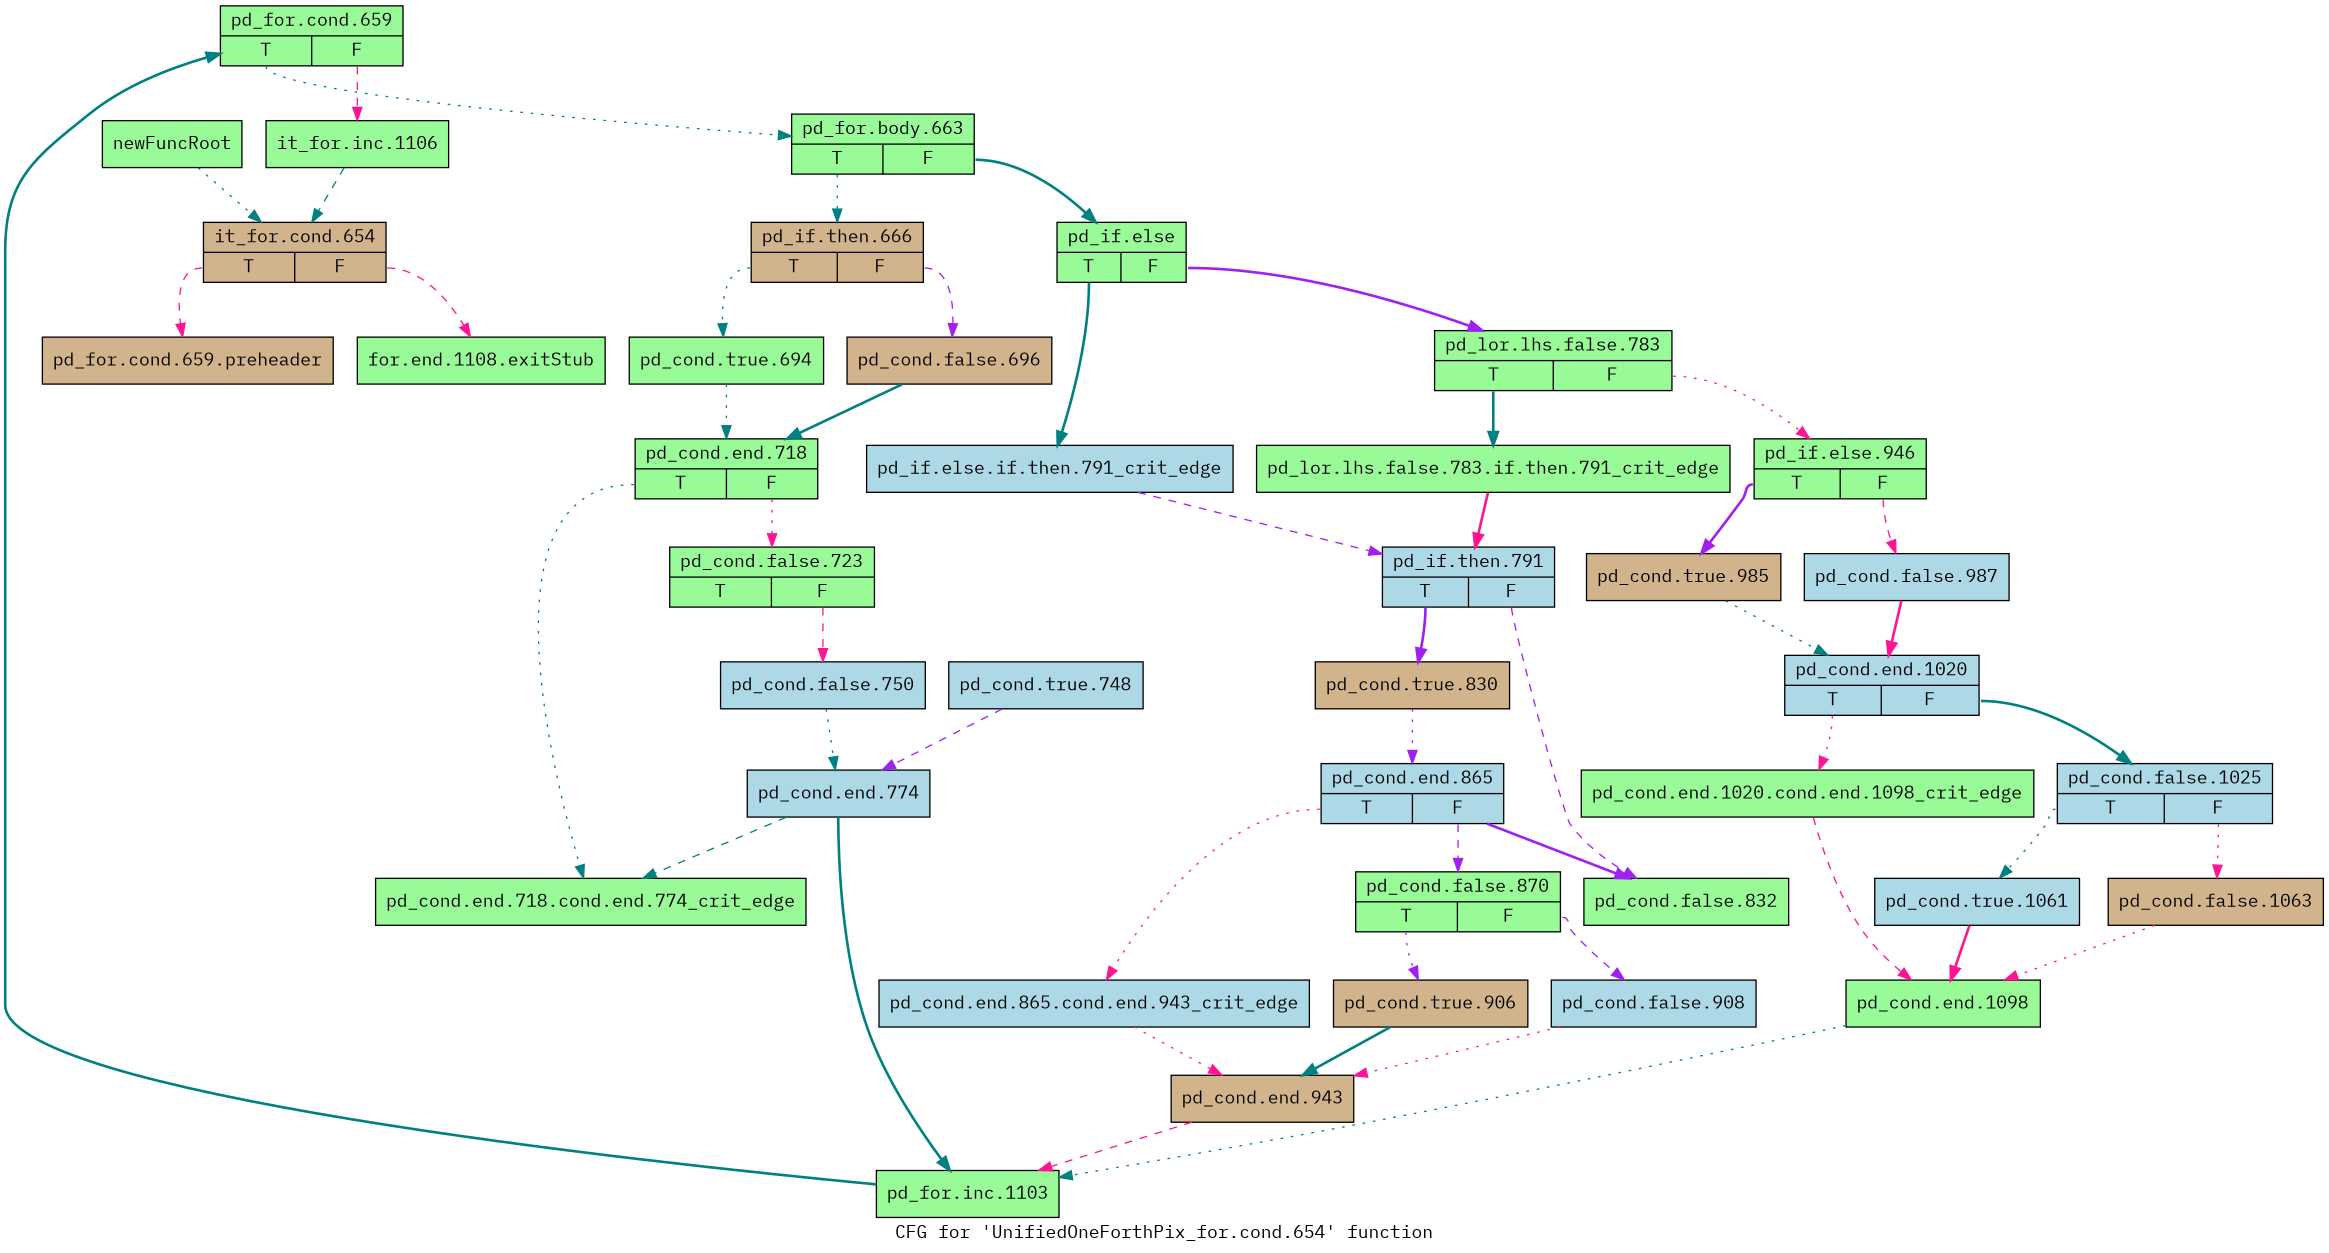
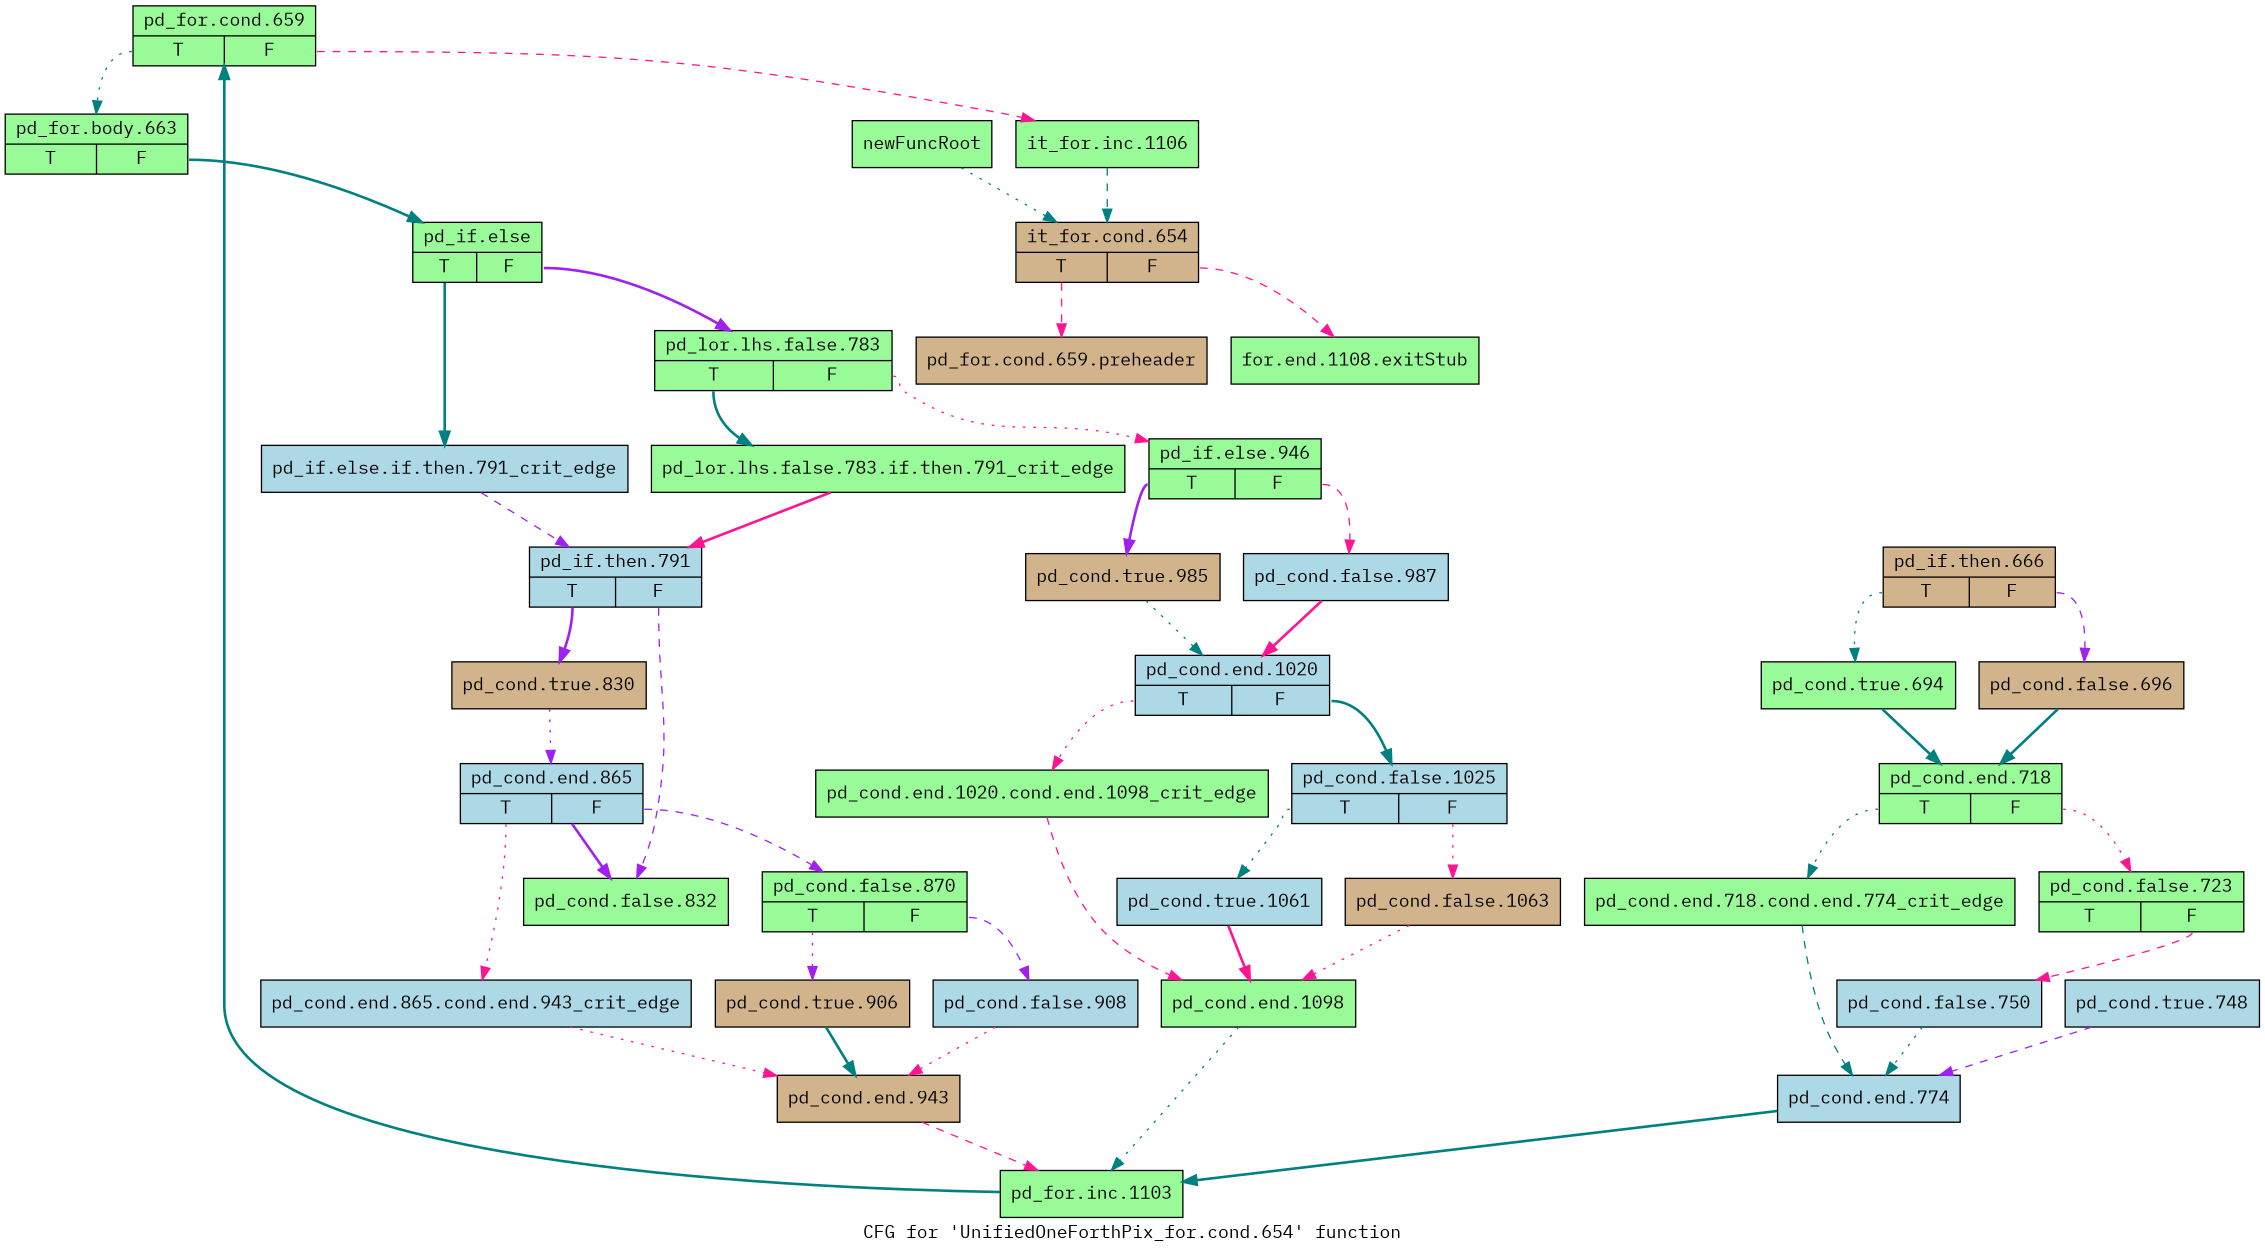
(837, 192) -> none
(726, 405) -> (1906, 732)
(721, 845) -> (1816, 997)
